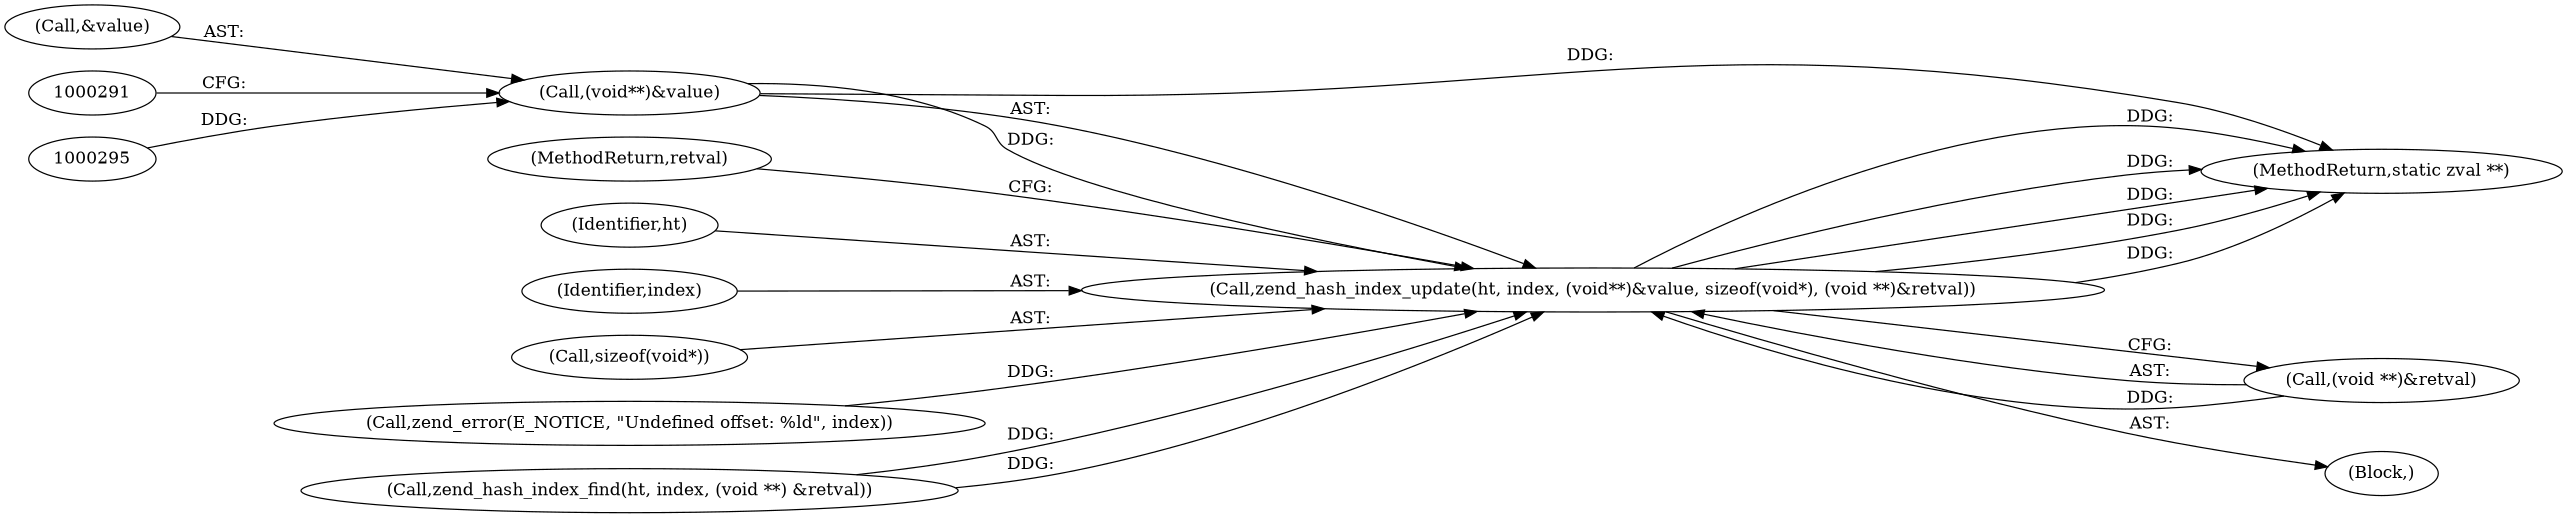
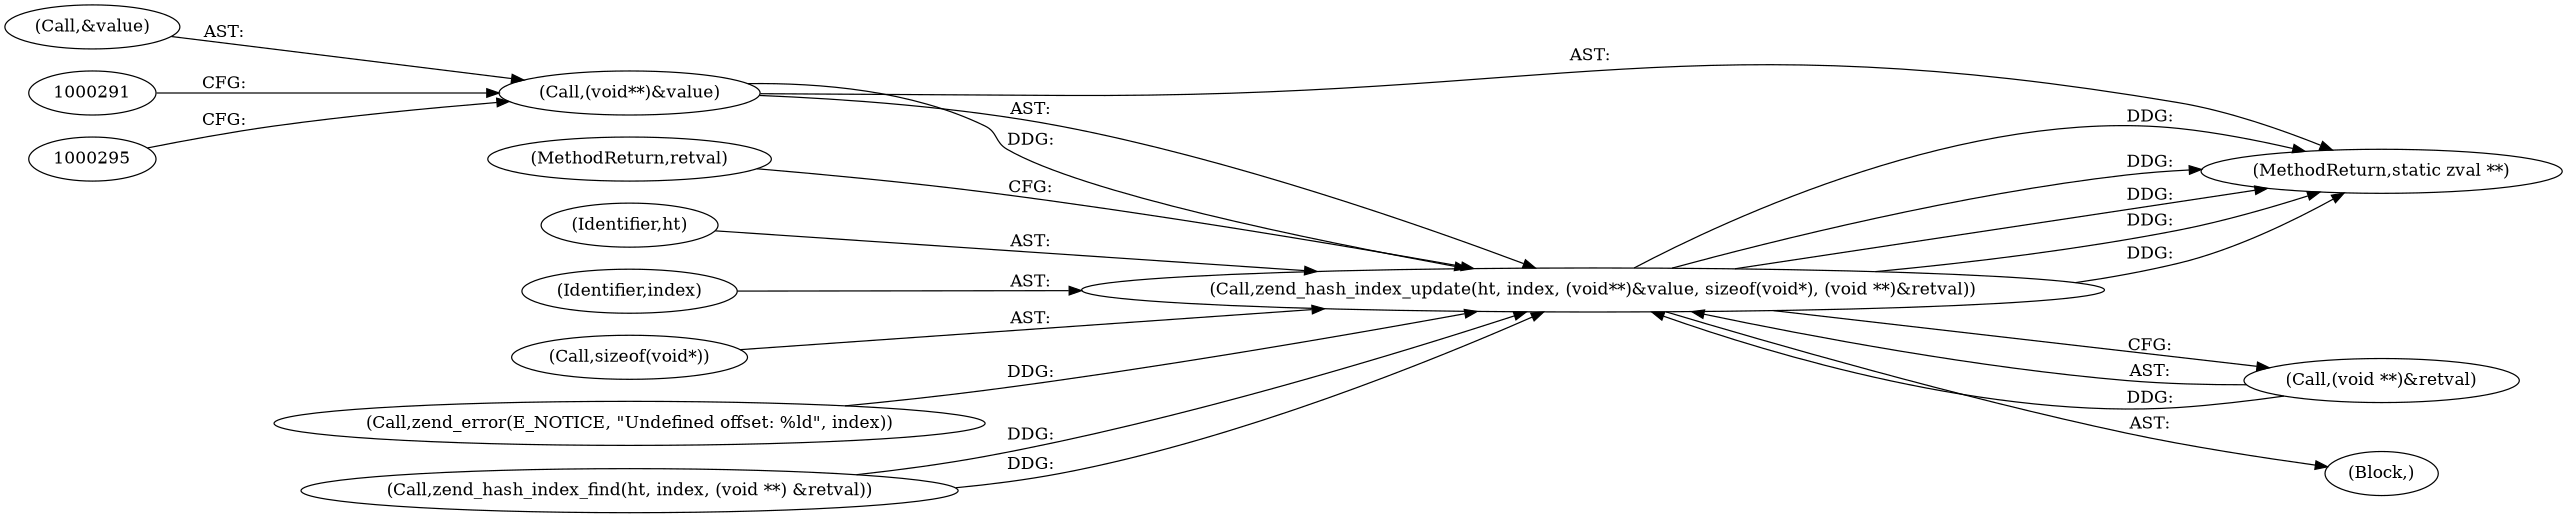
(1593, 56) -> (1593, 56)
(227, 121) -> (227, 121)
